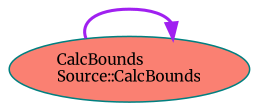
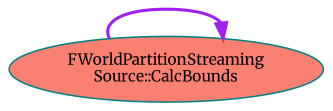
(129, 69) -> (166, 69)
